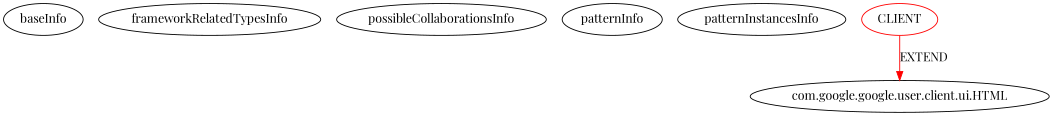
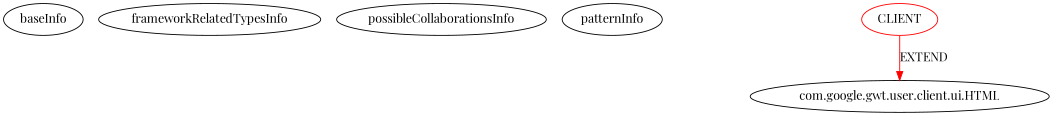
(762, 19) -> none
(900, 96) -> (900, 96)
